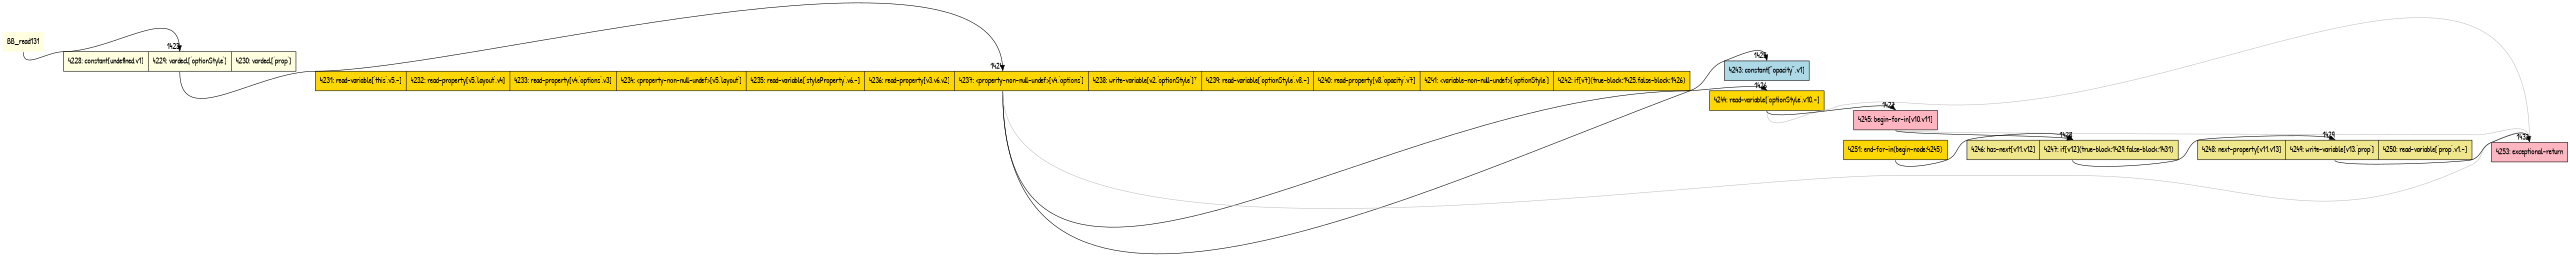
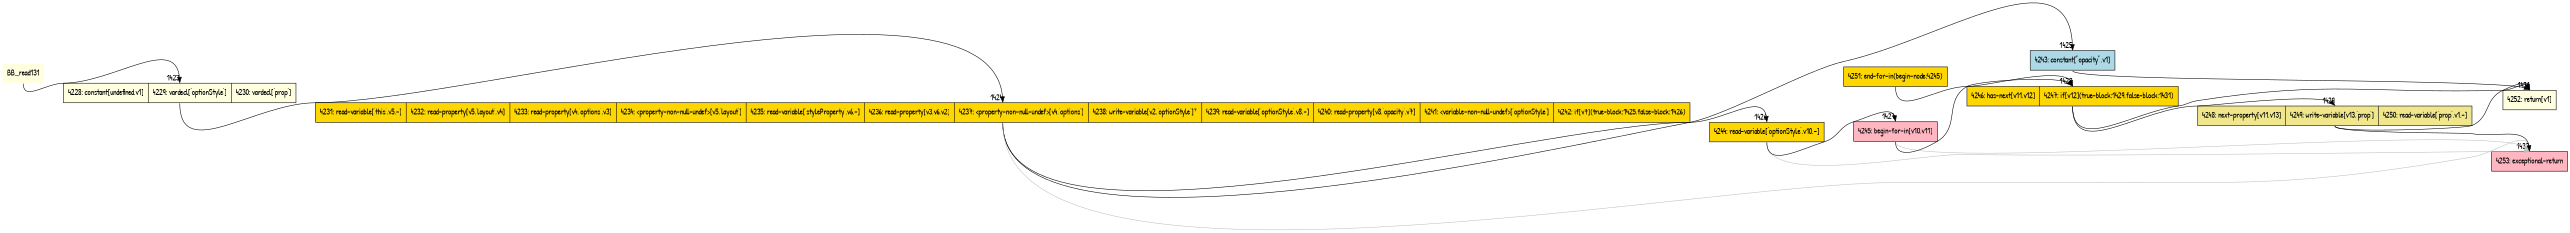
none -> (2530, 100)
(2073, 150) -> (2073, 96)
